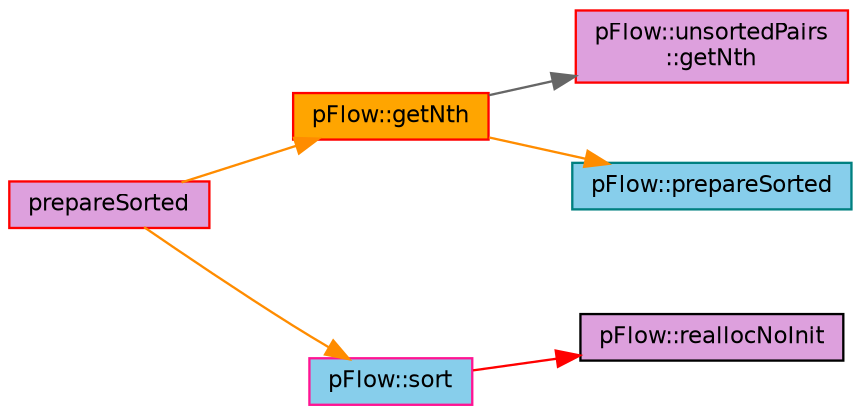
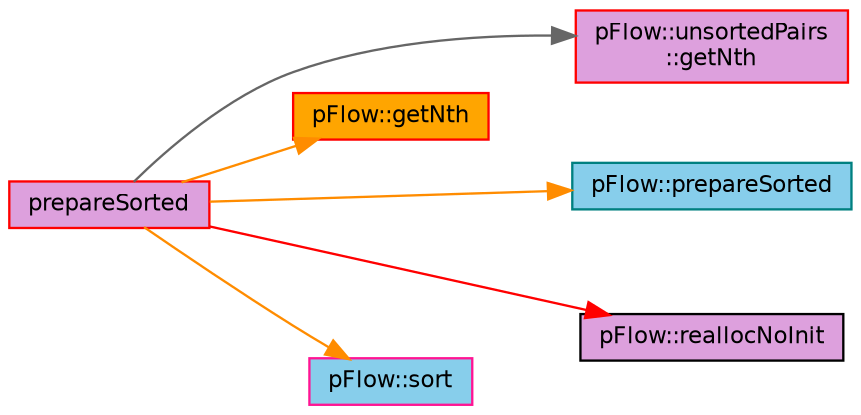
(521, 88) -> (325, 62)
(537, 148) -> (379, 196)
(515, 365) -> (398, 268)
